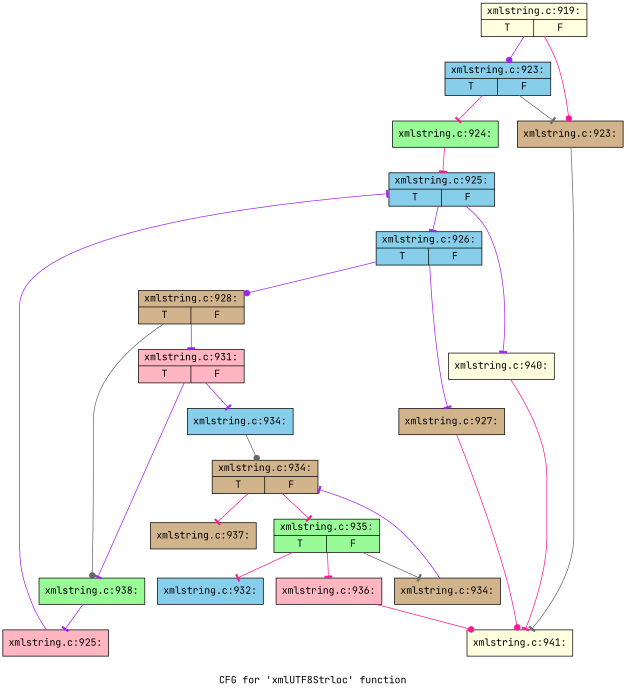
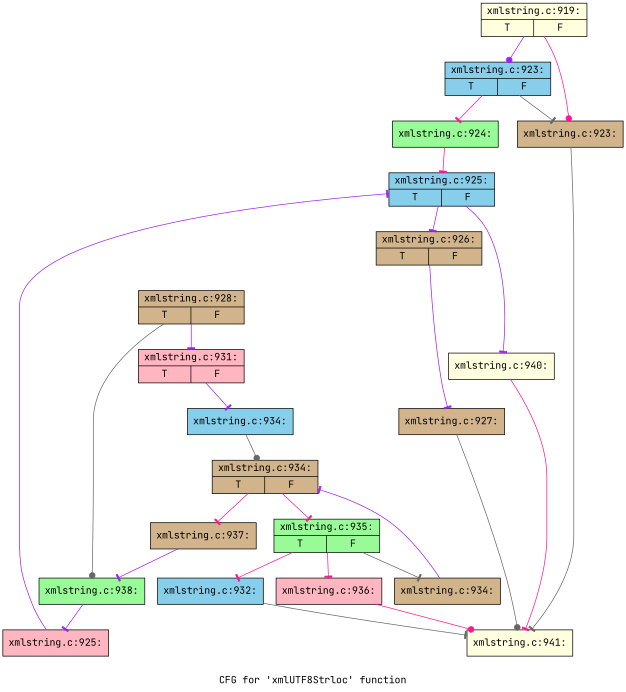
(429, 248) -> (429, 248)
(313, 277) -> none
(142, 479) -> (149, 563)
(491, 528) -> (491, 528)
none -> (363, 620)
